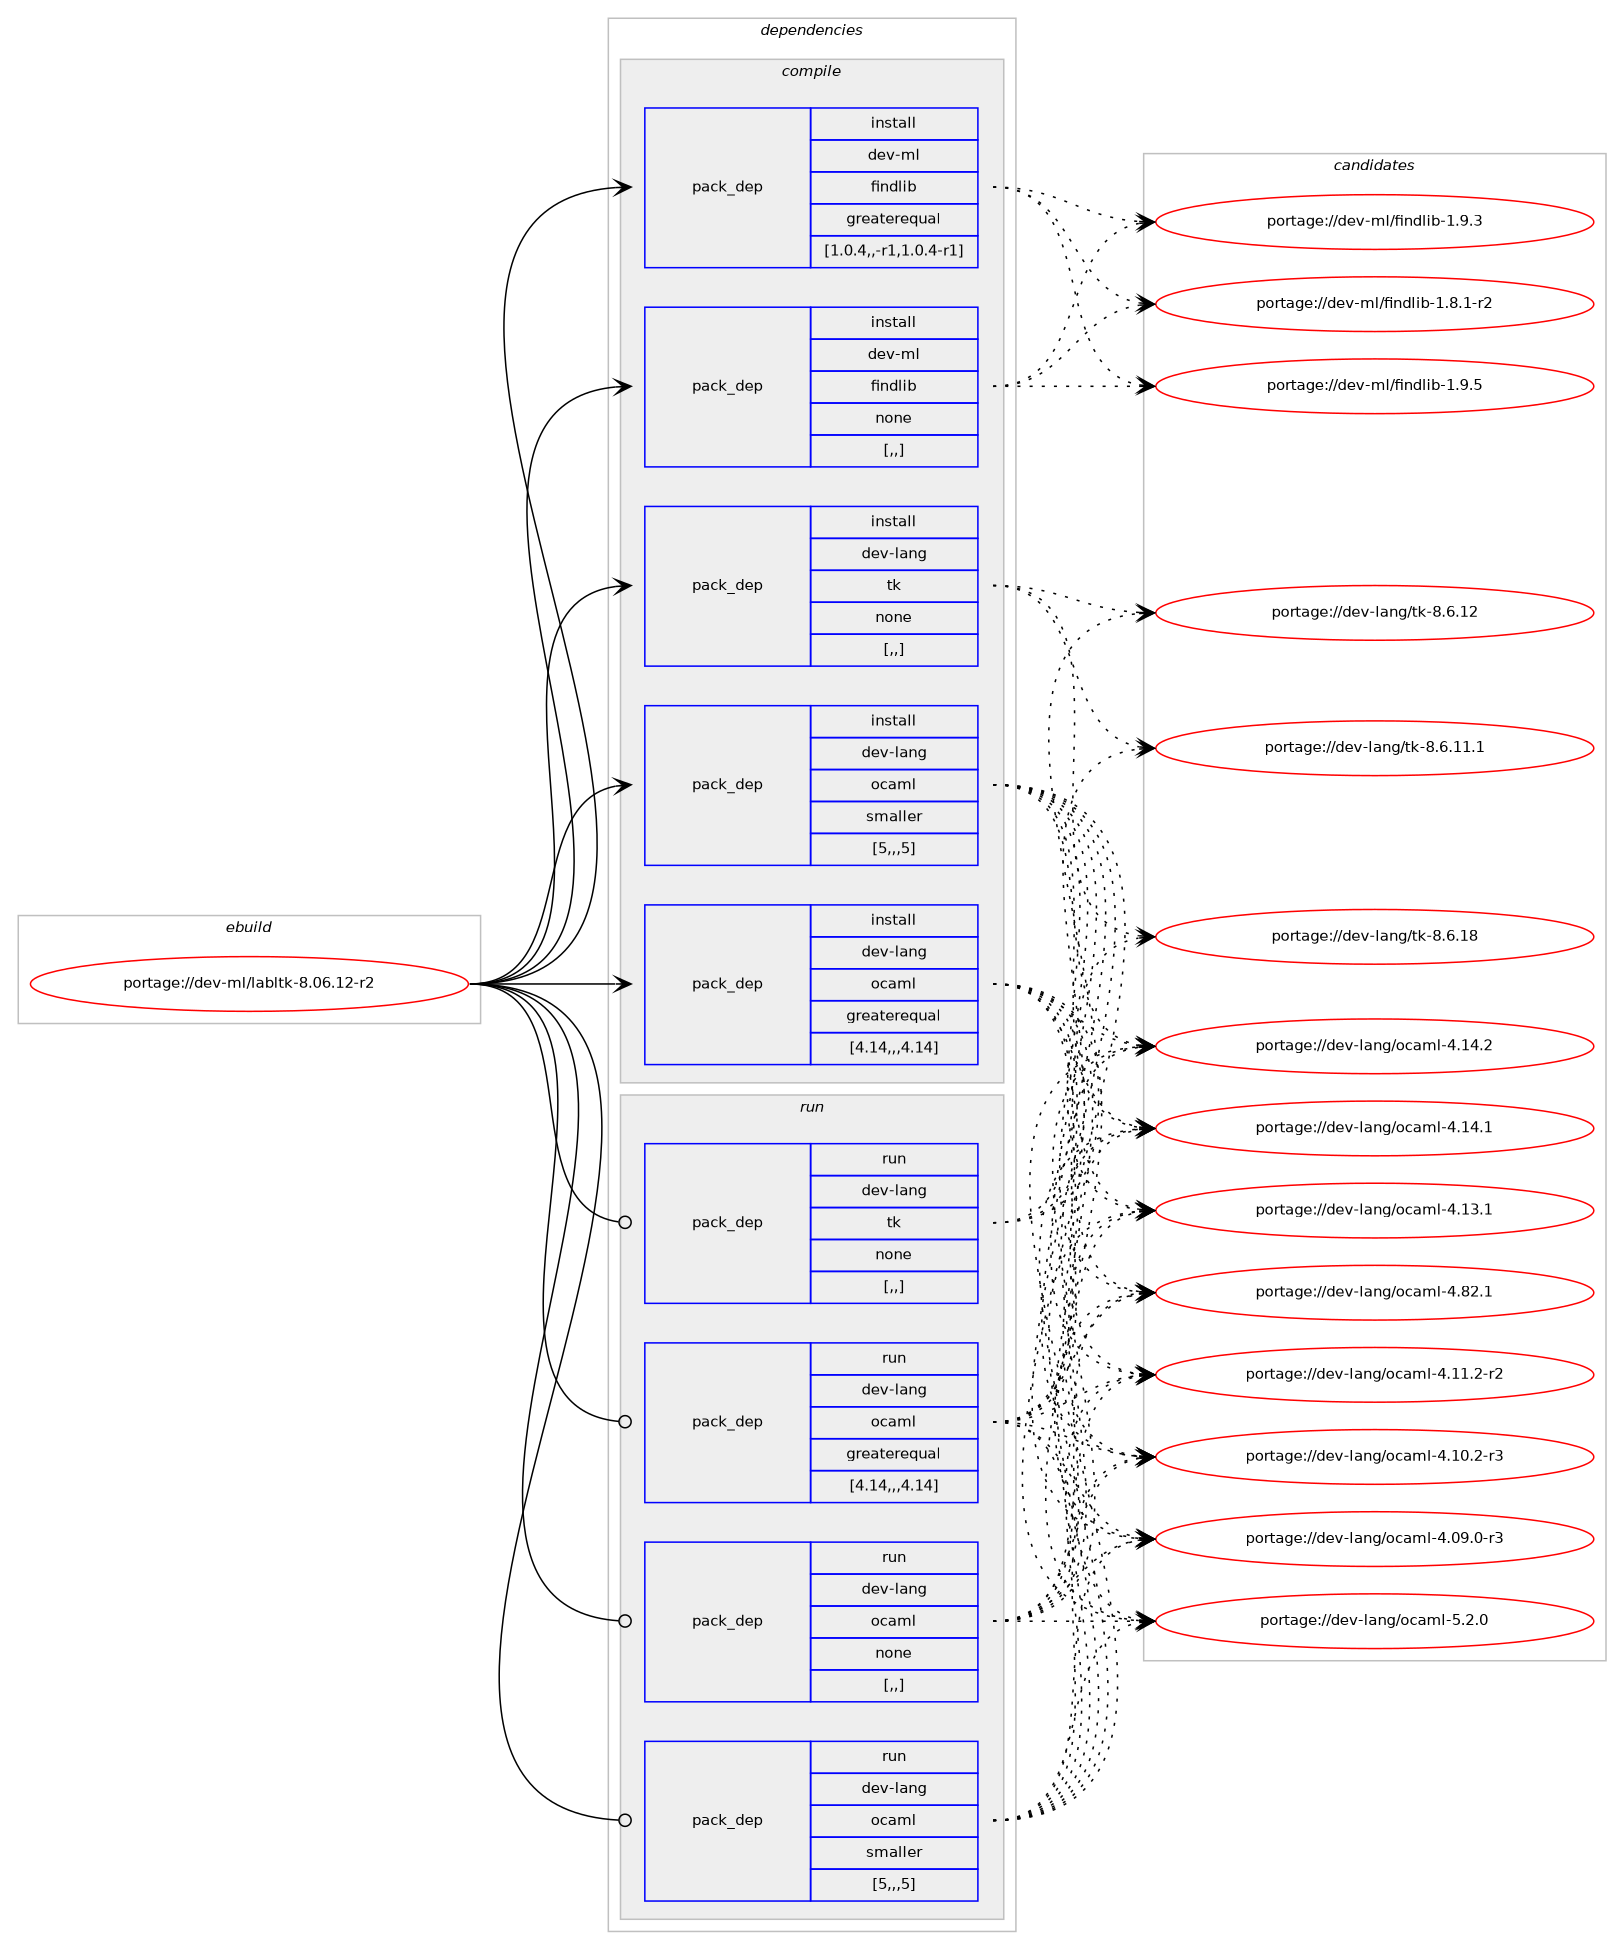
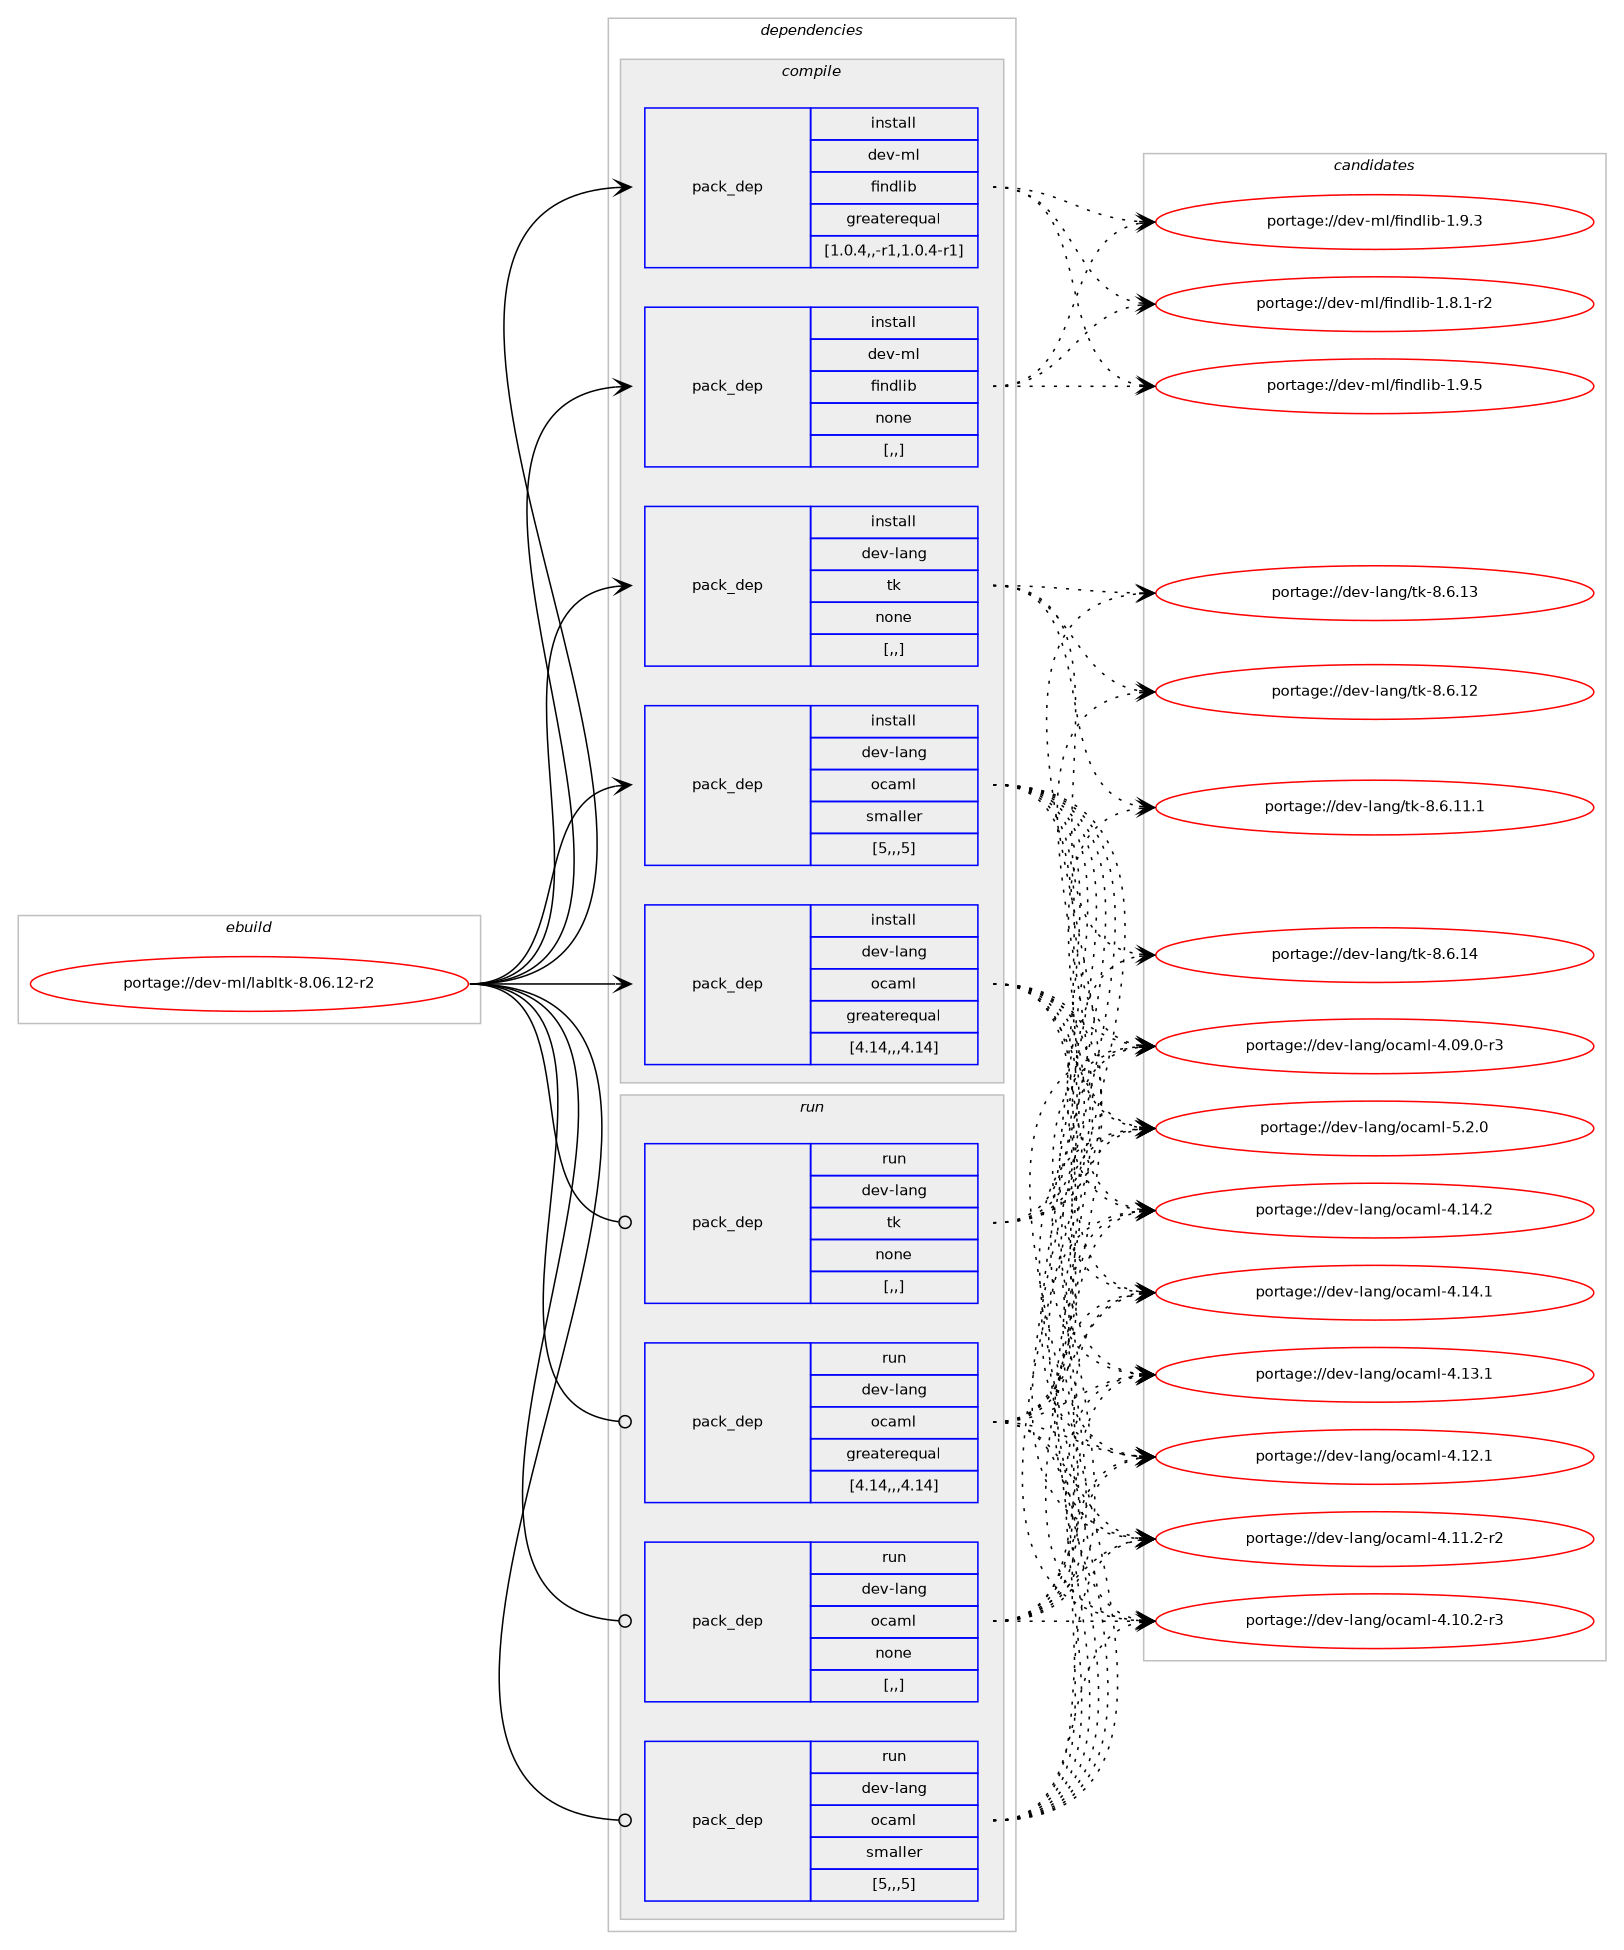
none -> (1375, 593)
(1375, 937) -> (1375, 955)
(1375, 1293) -> (1375, 1457)
